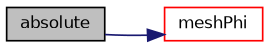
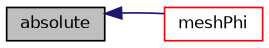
(126, 35) -> (143, 13)
